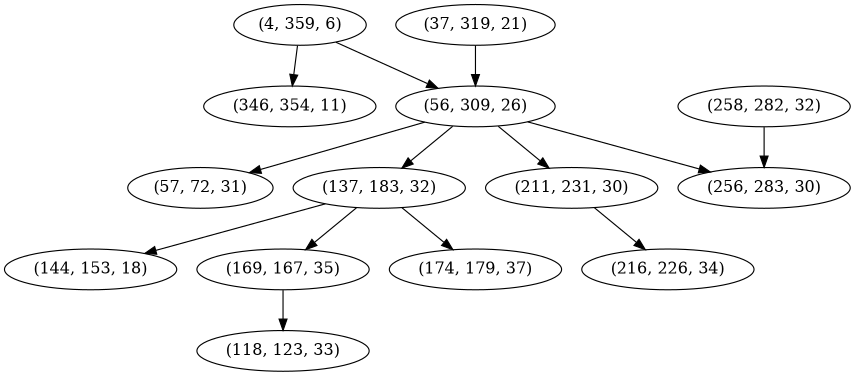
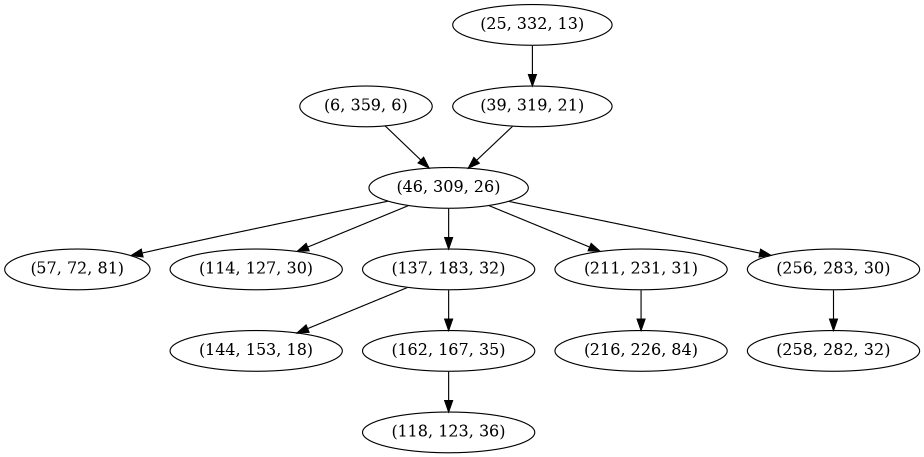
(300, 25) -> (366, 106)
(475, 25) -> (532, 106)
none -> (532, 25)
(290, 106) -> none
(475, 106) -> (449, 188)
(764, 142) -> (833, 305)
(200, 188) -> (77, 269)
(572, 188) -> (641, 269)
none -> (256, 269)
(283, 269) -> (449, 351)
(475, 269) -> none
(668, 269) -> (641, 351)
(283, 351) -> (449, 432)
